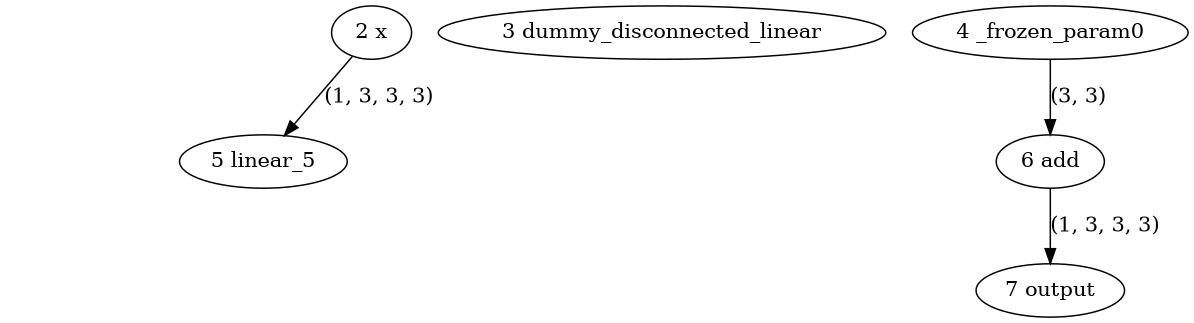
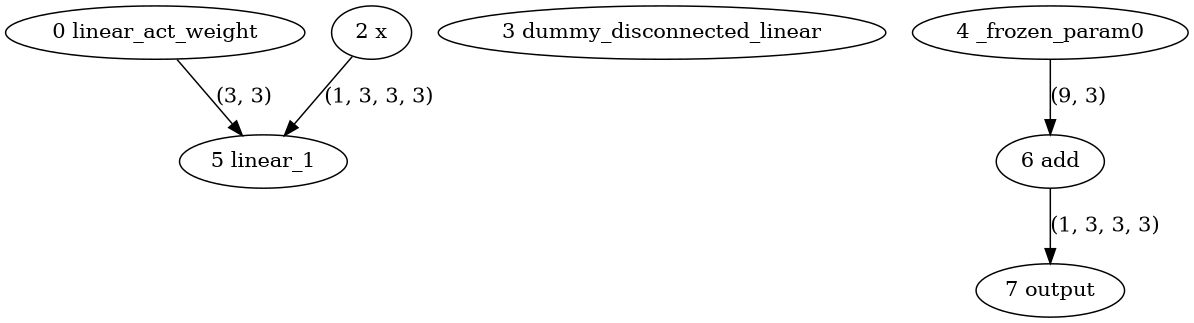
none -> (155, 33)
(1078, 97) -> (1078, 97)
(263, 162) -> (263, 162)
